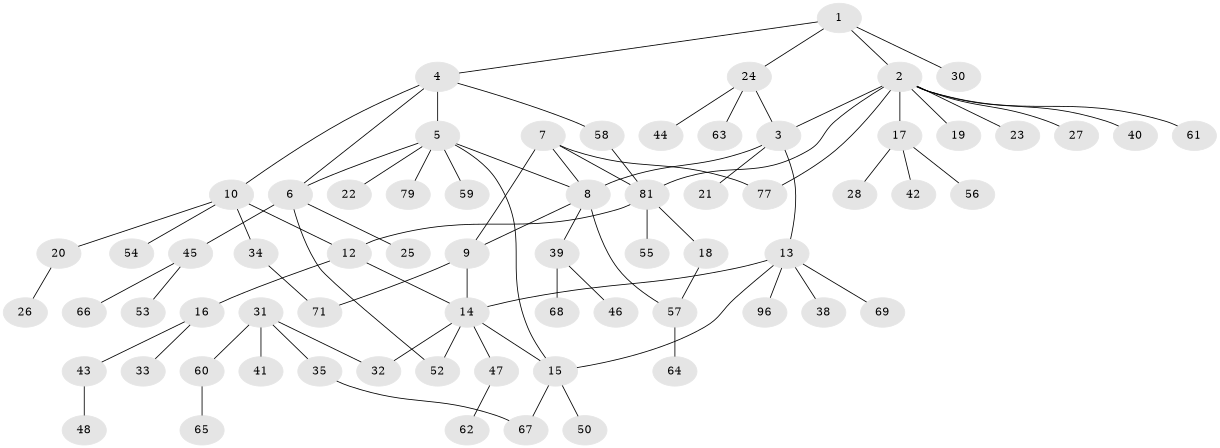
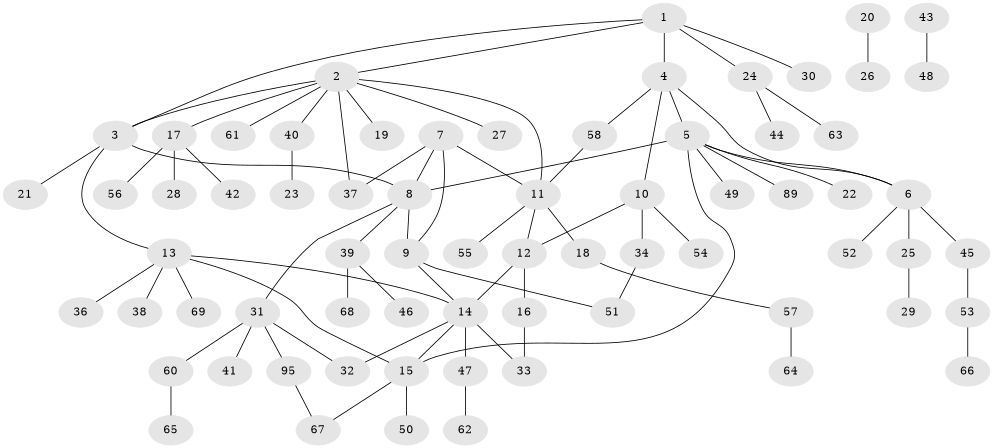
(764, 106) -> (382, 47)
(959, 106) -> (292, 160)
(408, 195) -> (732, 195)
(467, 195) -> (791, 195)
(647, 195) -> (538, 195)
(765, 195) -> (351, 195)
(145, 224) -> none
(614, 264) -> (319, 238)
(138, 283) -> (968, 342)
(320, 312) -> (613, 312)
(765, 312) -> (81, 312)
none -> (909, 312)
(143, 342) -> none
(452, 342) -> (493, 340)
(320, 371) -> (289, 371)
